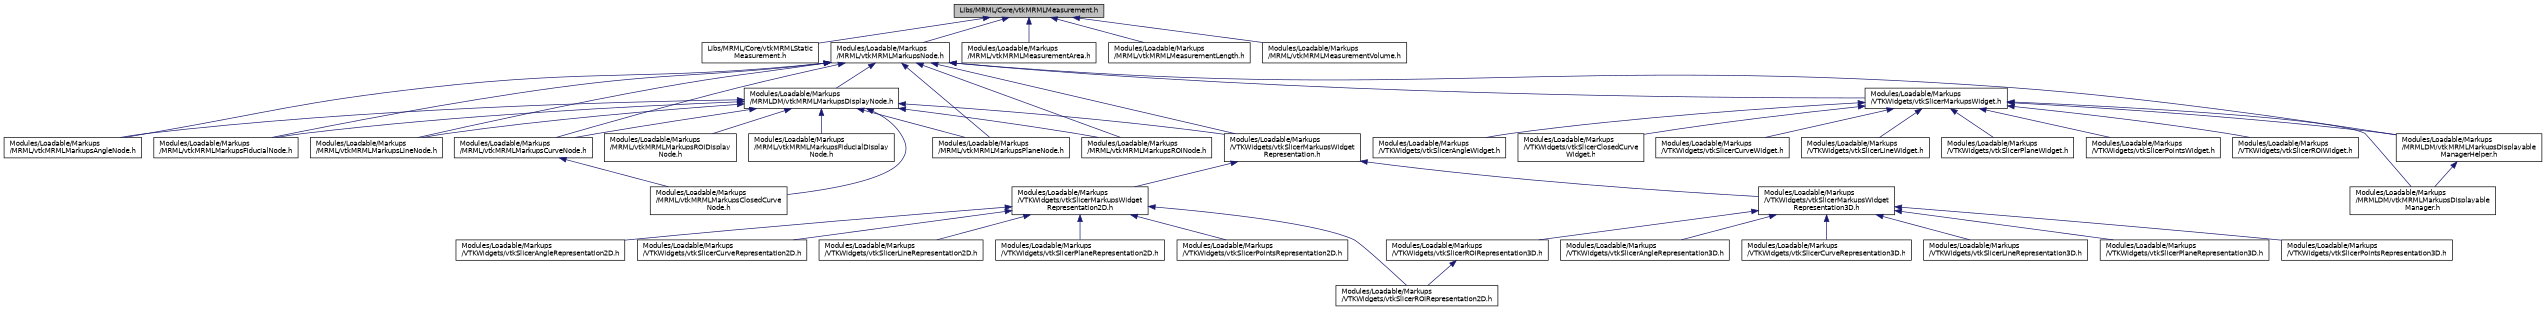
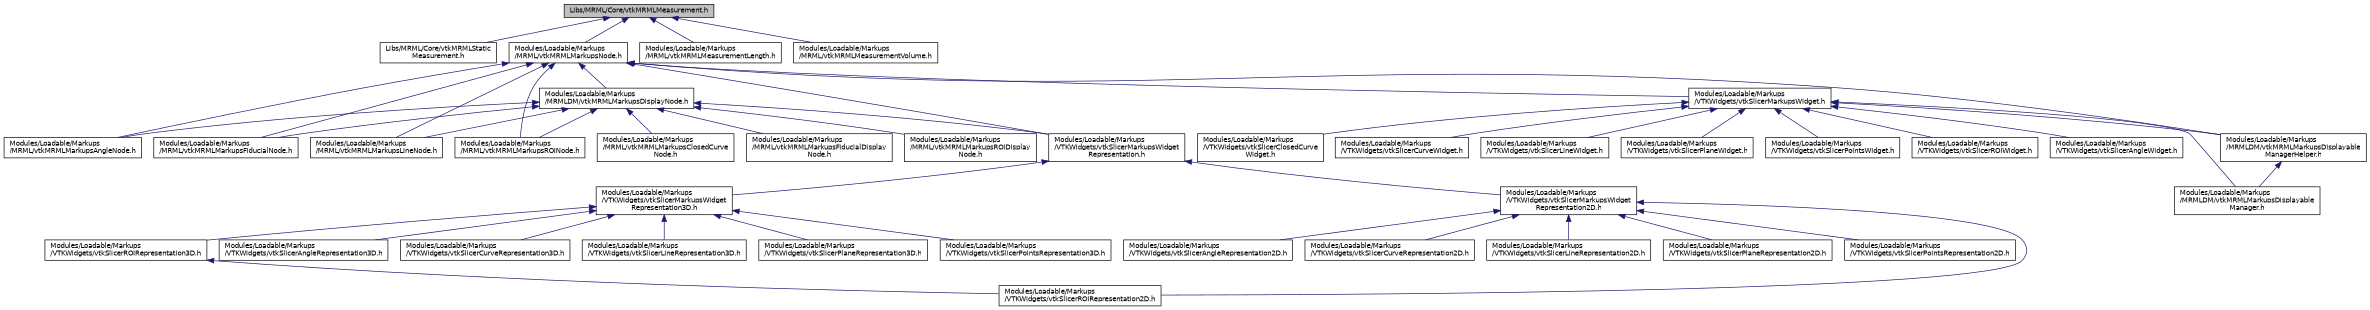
(1029, 53) -> none
(523, 148) -> none
(1001, 148) -> none
